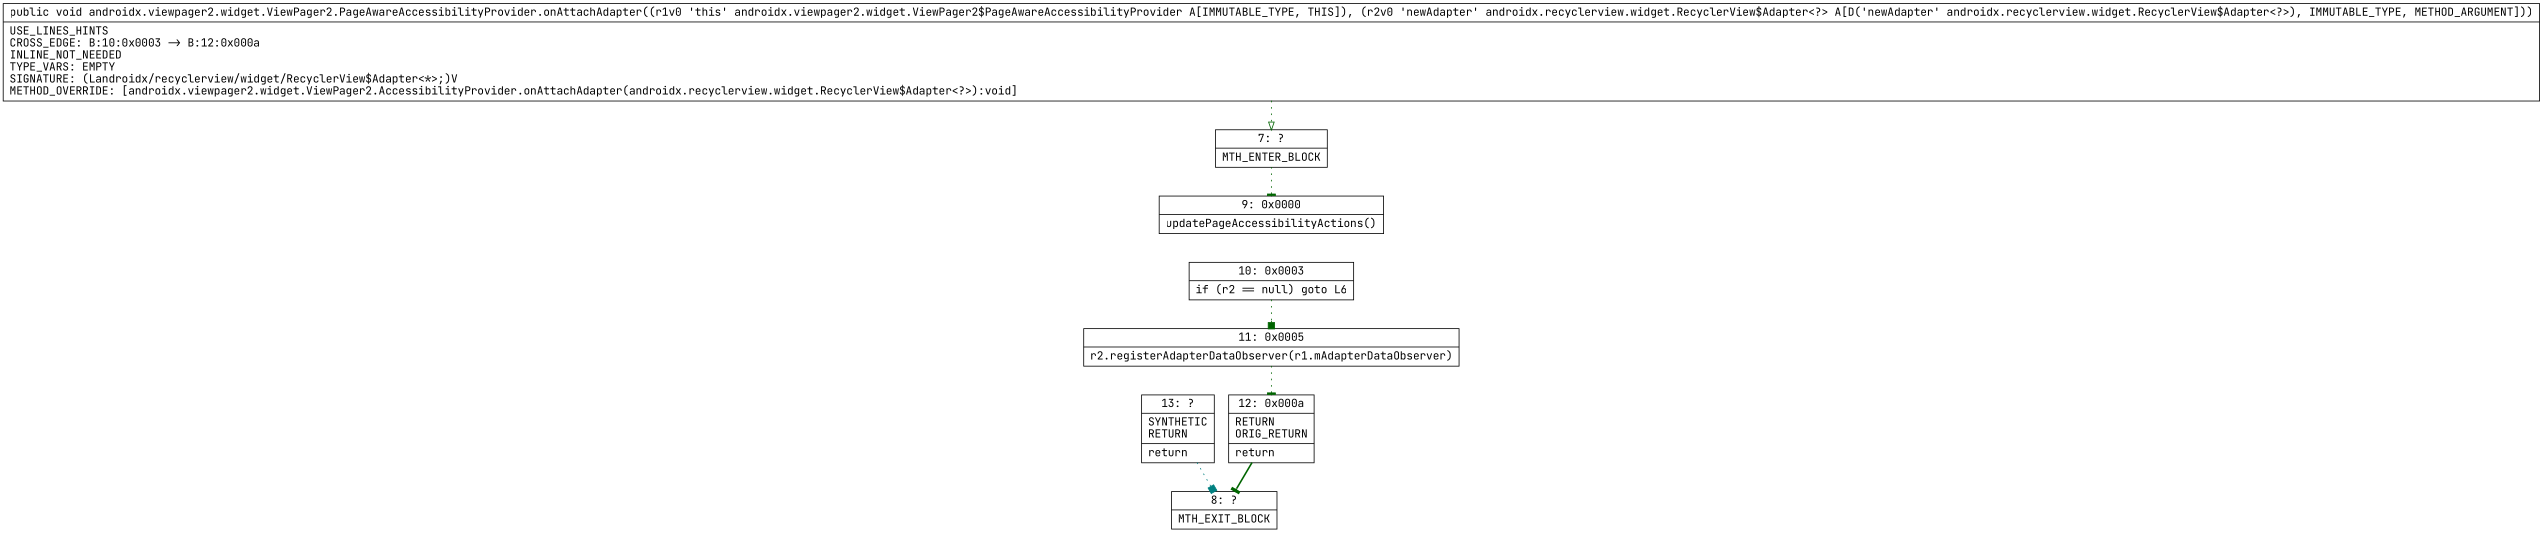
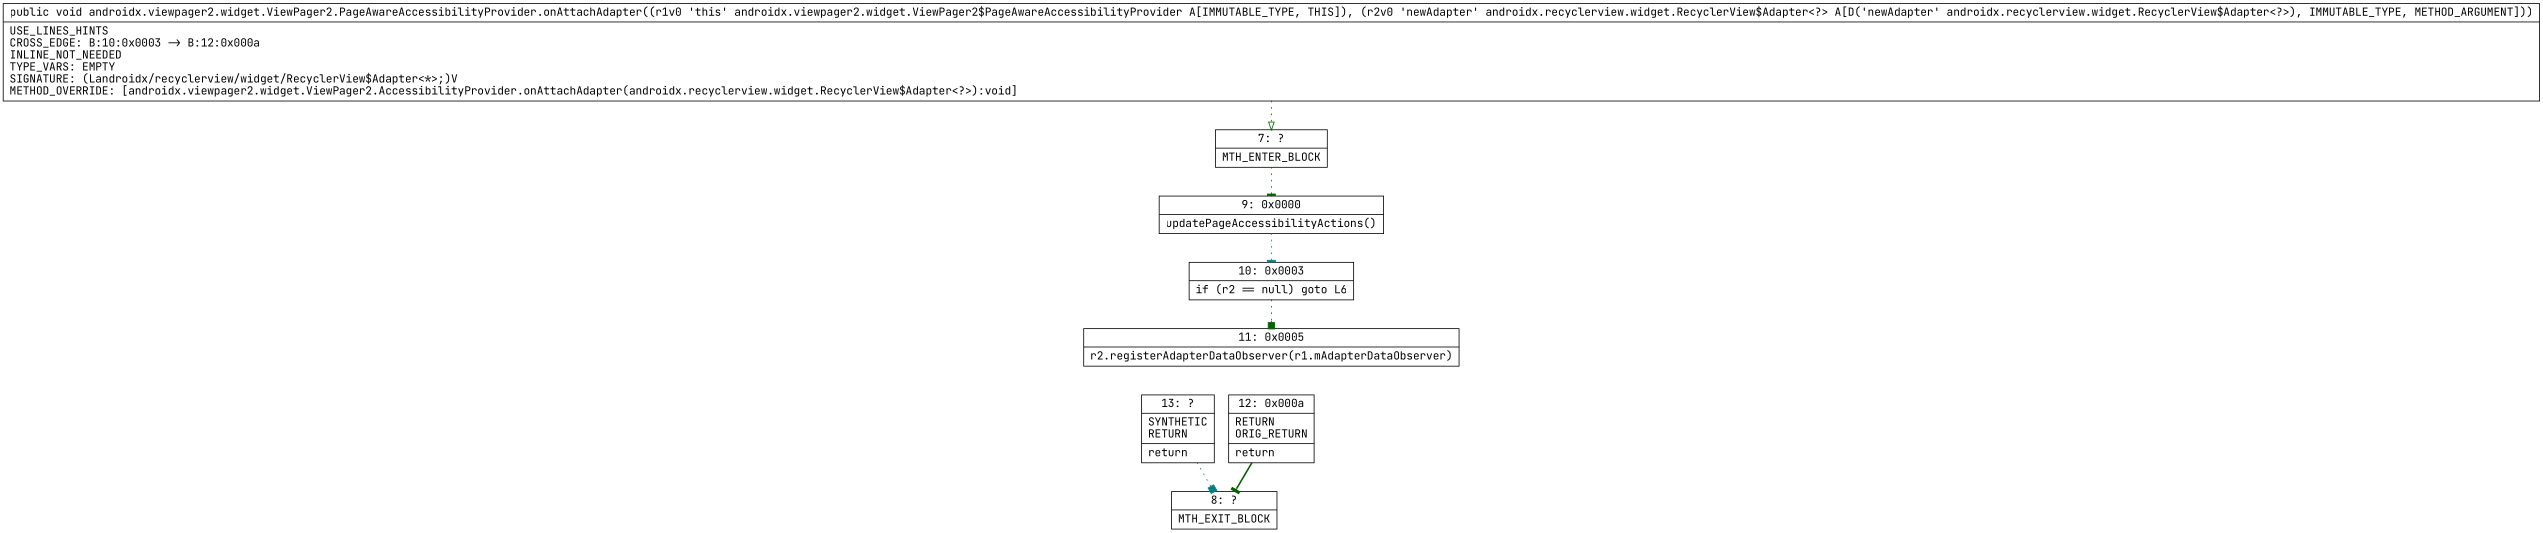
none -> (1271, 246)
(1271, 379) -> none
